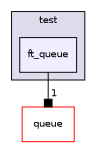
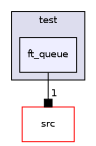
(48, 124) -> (48, 124)
